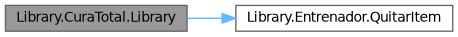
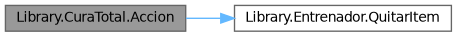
(96, 18) -> (96, 18)
